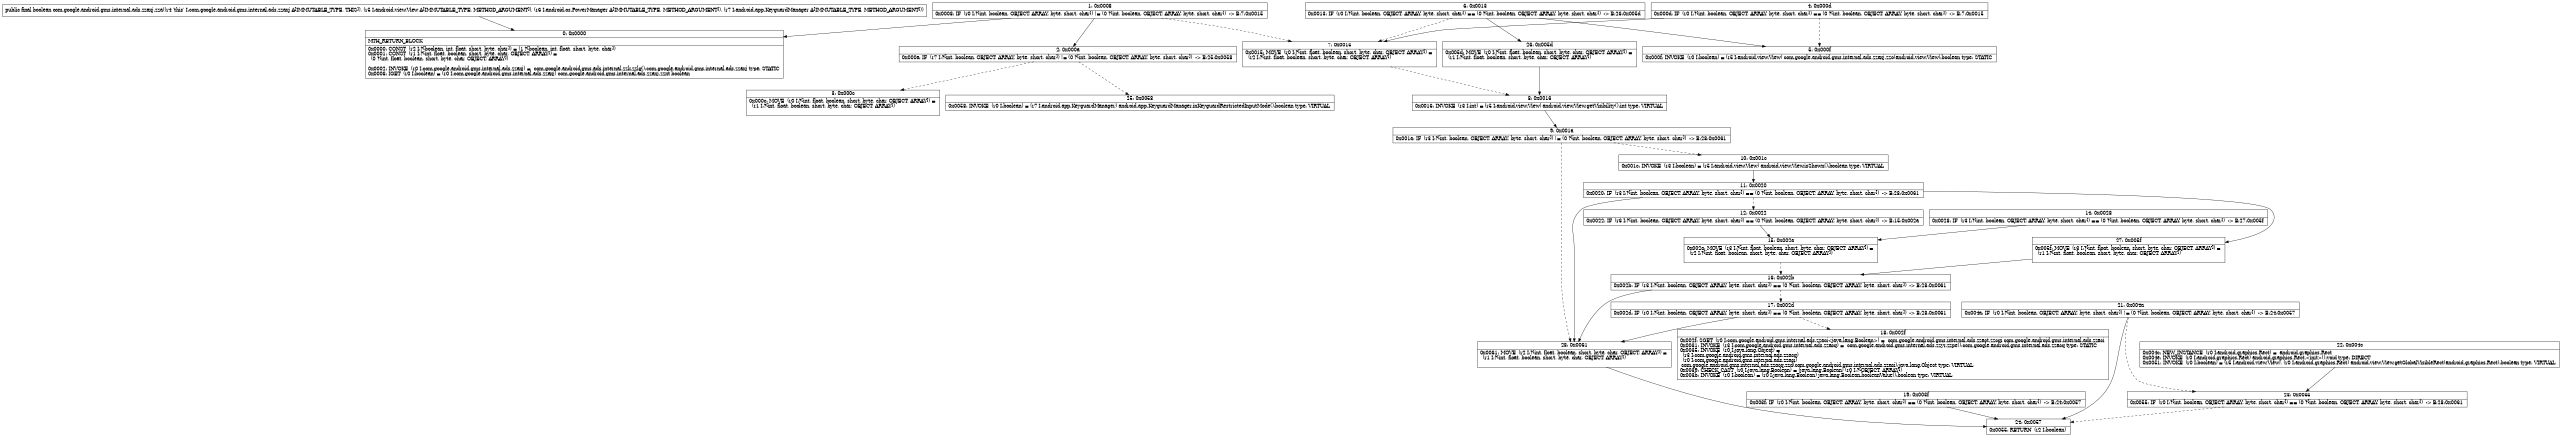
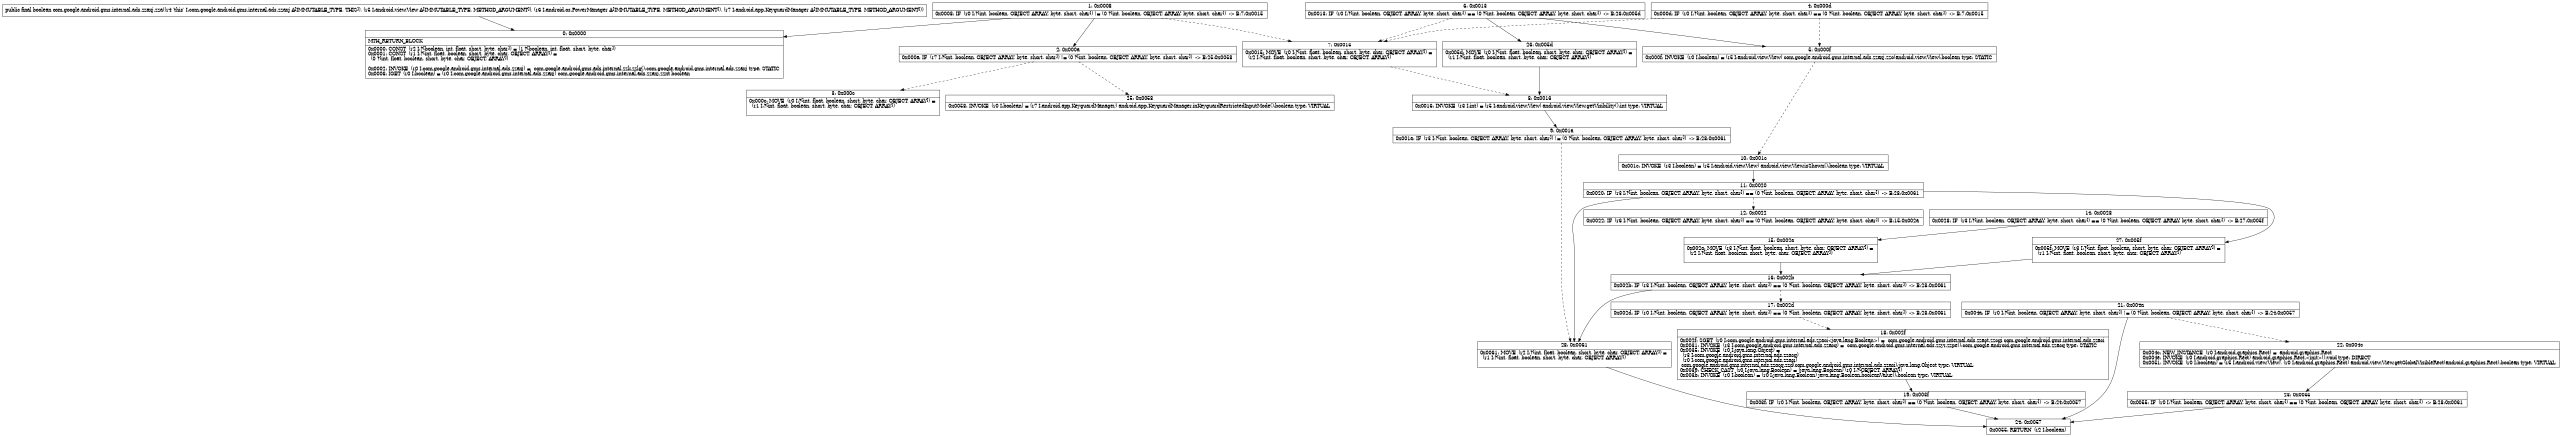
(1525, 25) -> (1525, 25)
(1656, 149) -> (1787, 107)
(1764, 230) -> none
(1781, 267) -> (1781, 267)
(1681, 328) -> none
(2134, 376) -> (2226, 329)
none -> (1908, 384)
(2149, 414) -> (2149, 414)
